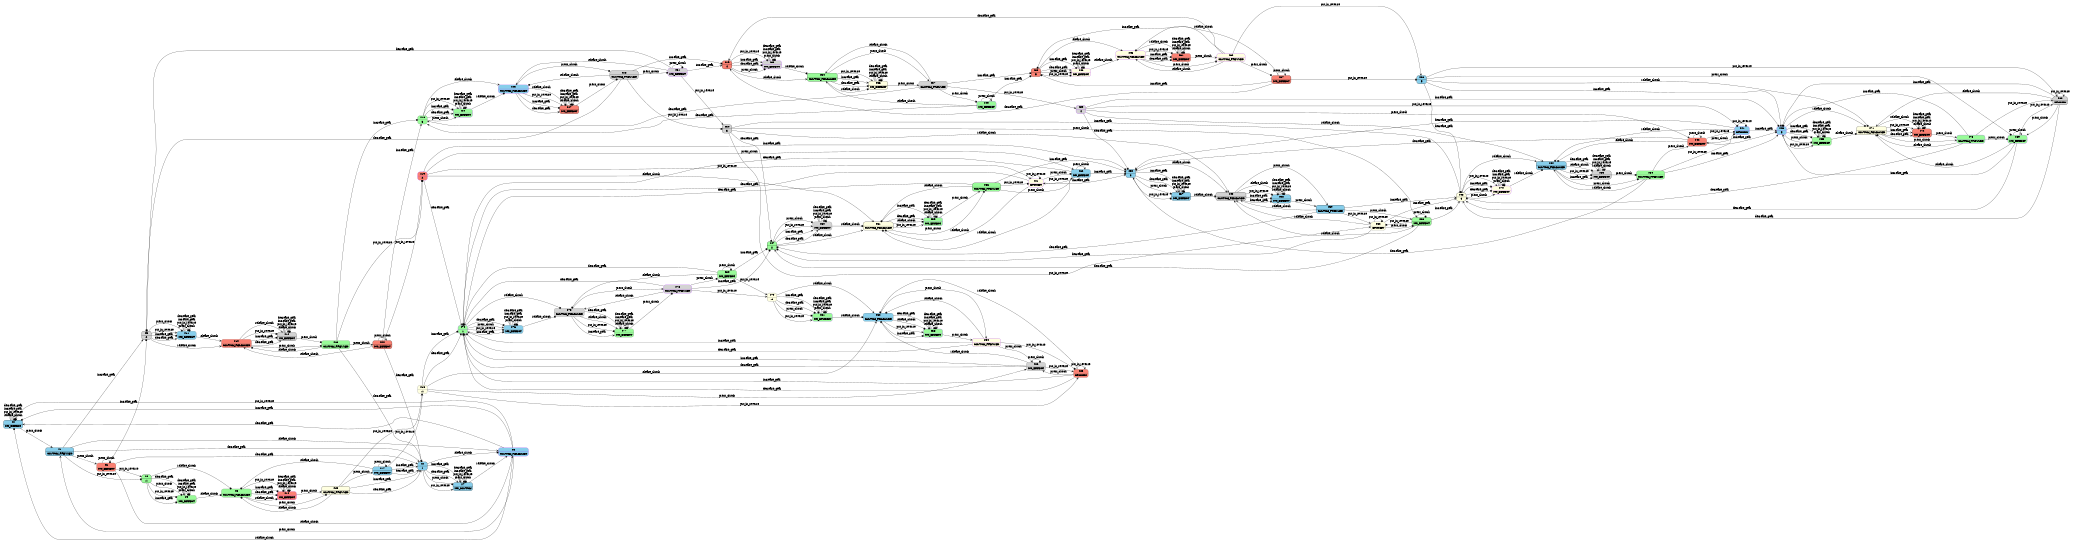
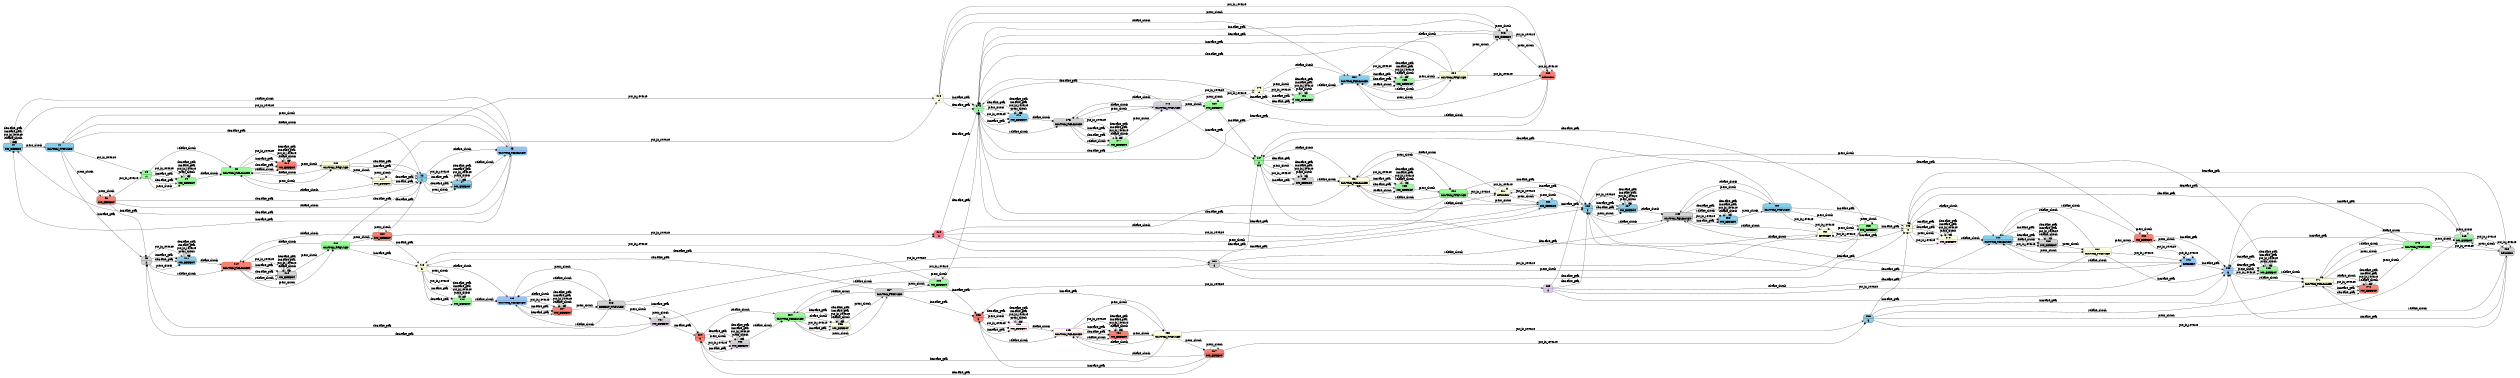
(624, 77) -> (611, 307)
(422, 120) -> (422, 267)
(1103, 121) -> (1570, 276)
(1411, 144) -> (1944, 164)
(1651, 175) -> (2097, 252)
(695, 189) -> (970, 199)
(382, 471) -> (382, 182)
(463, 489) -> (462, 187)
